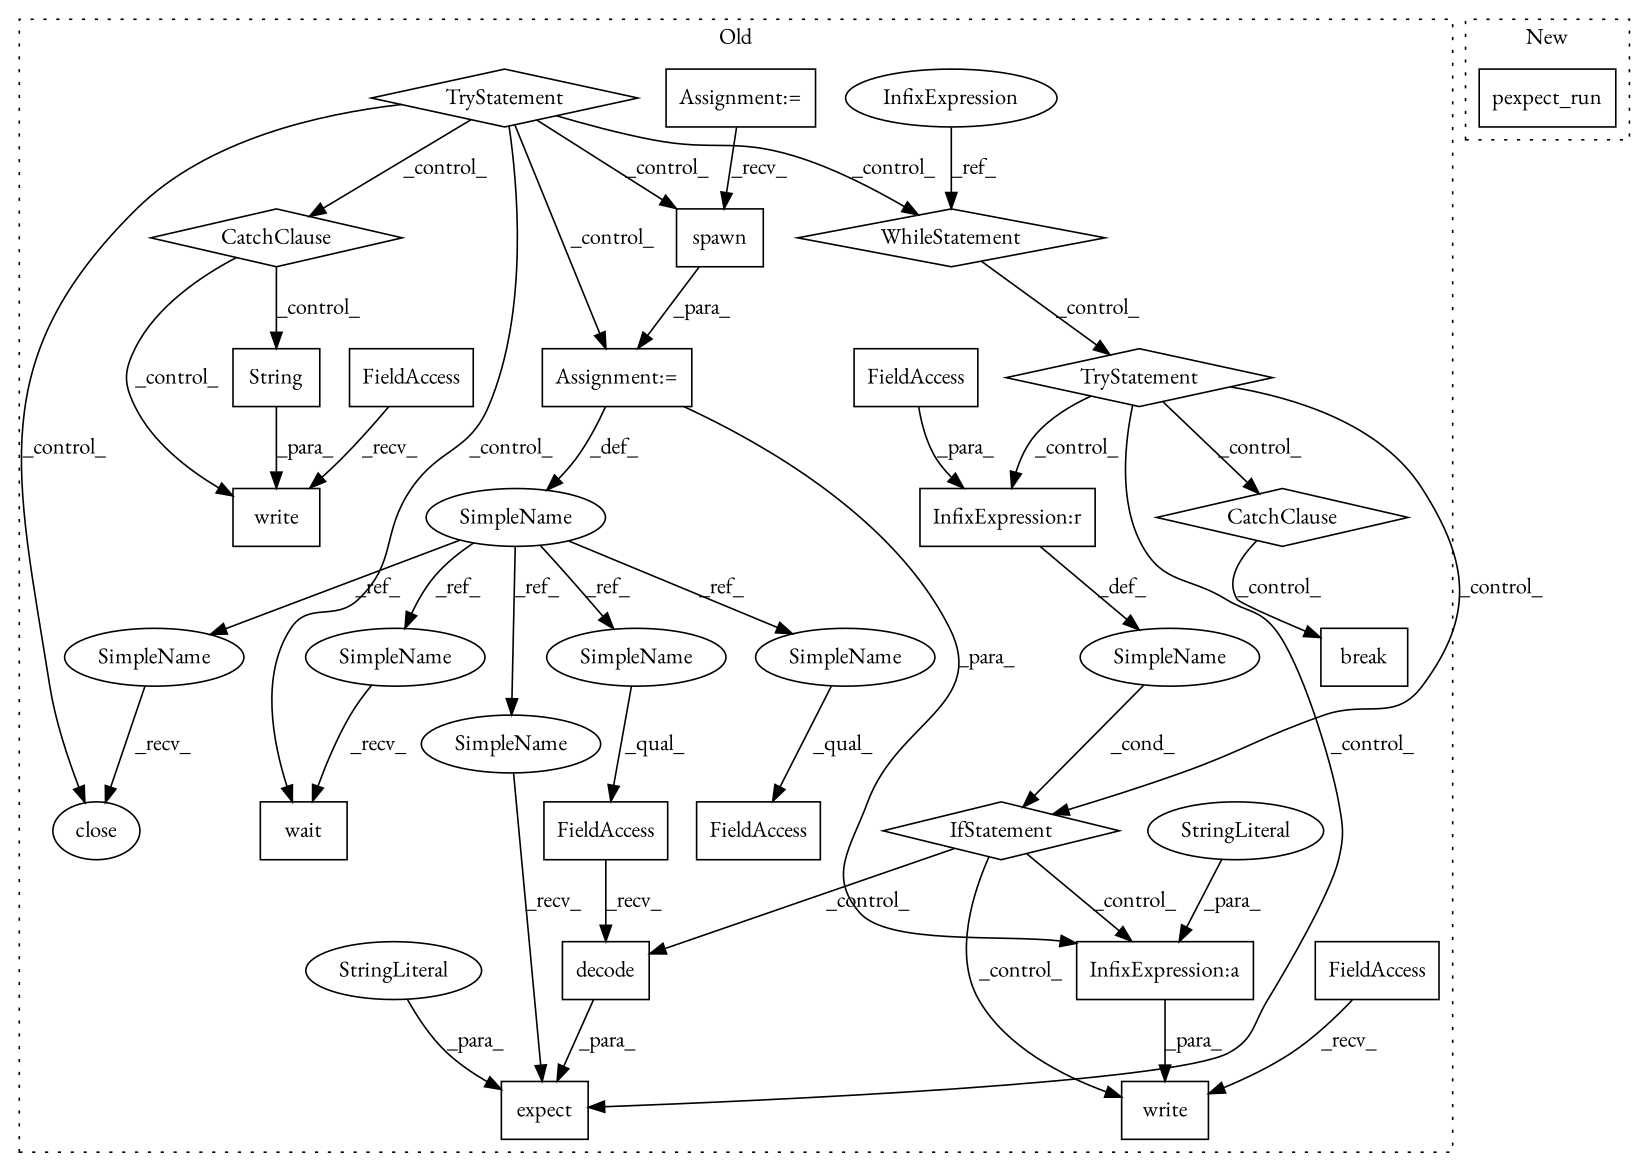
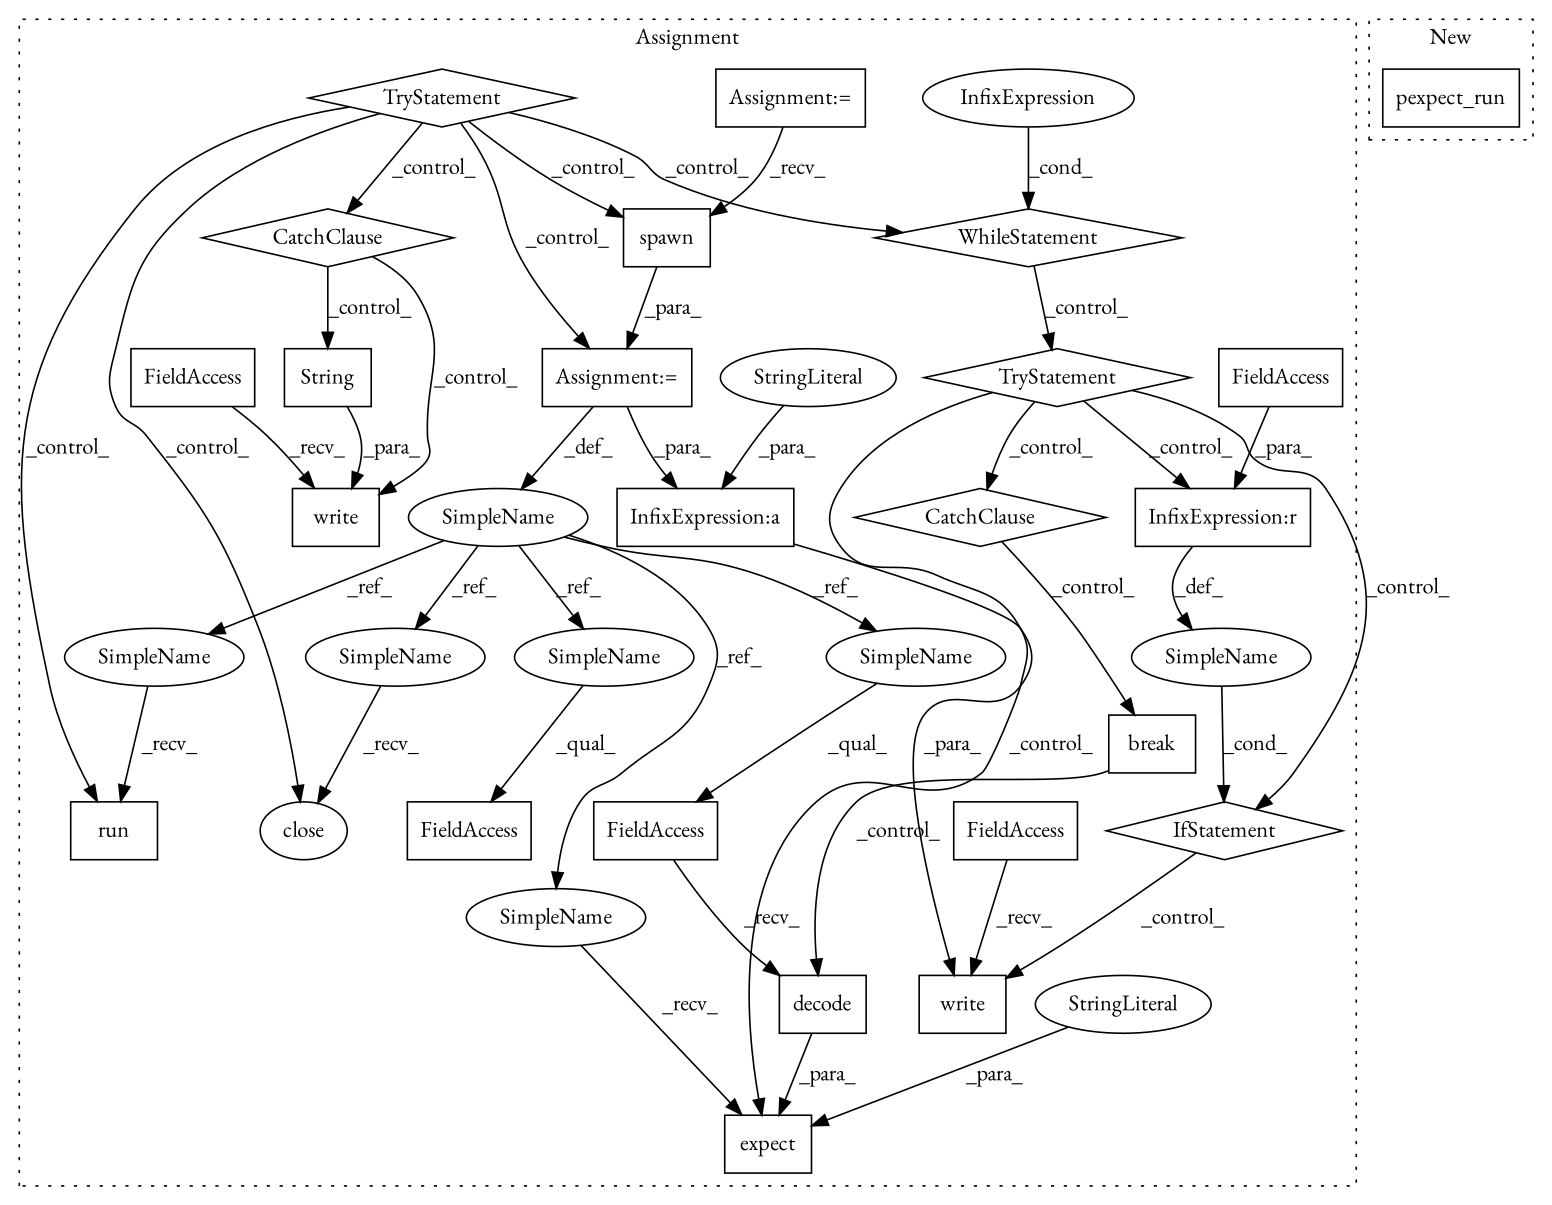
(736, 38) -> (688, 38)
(974, 168) -> (1061, 168)
(304, 831) -> (114, 831)
(1073, 892) -> none
(810, 899) -> (868, 795)
